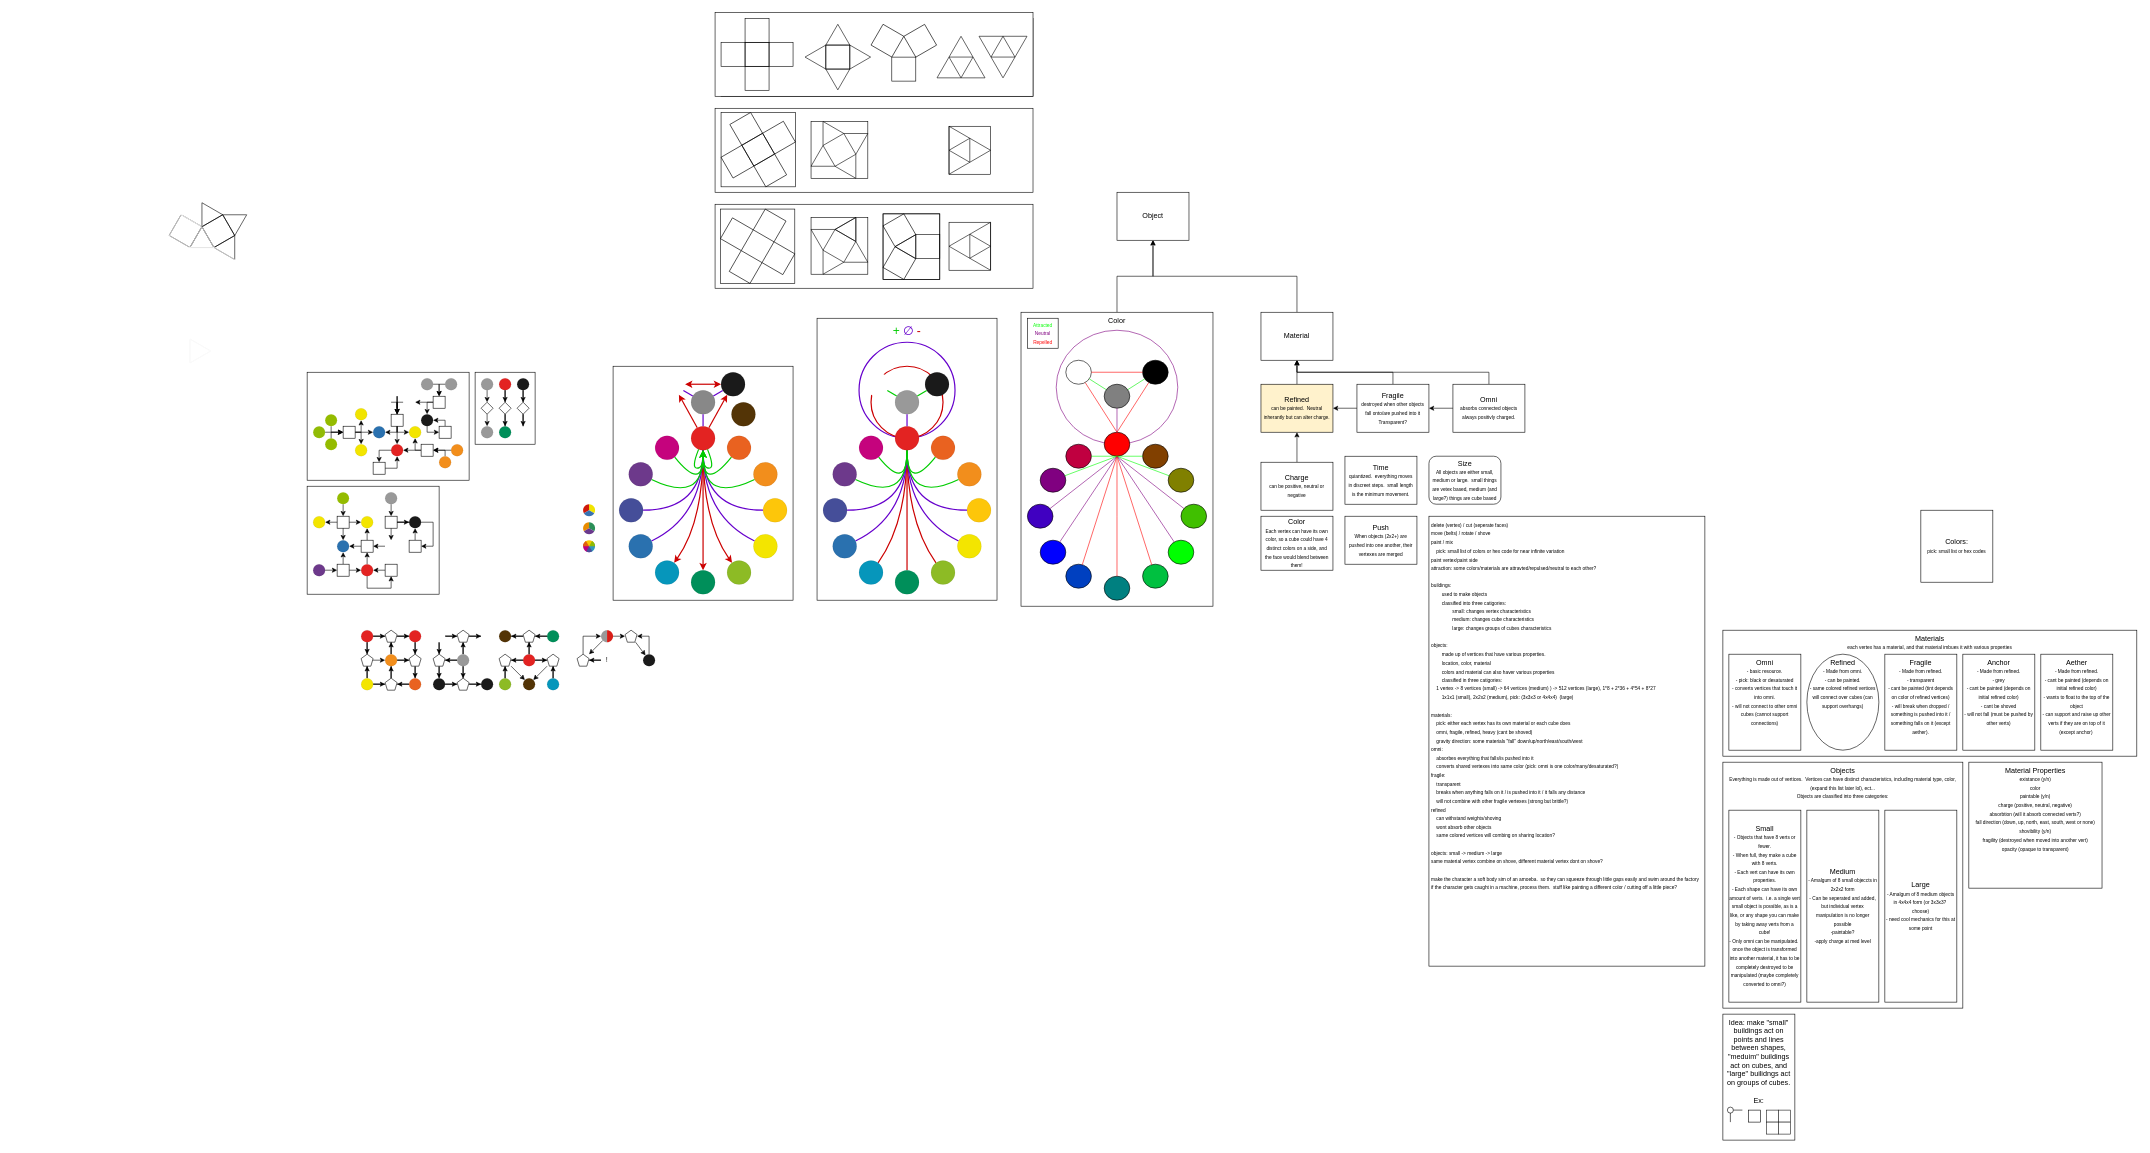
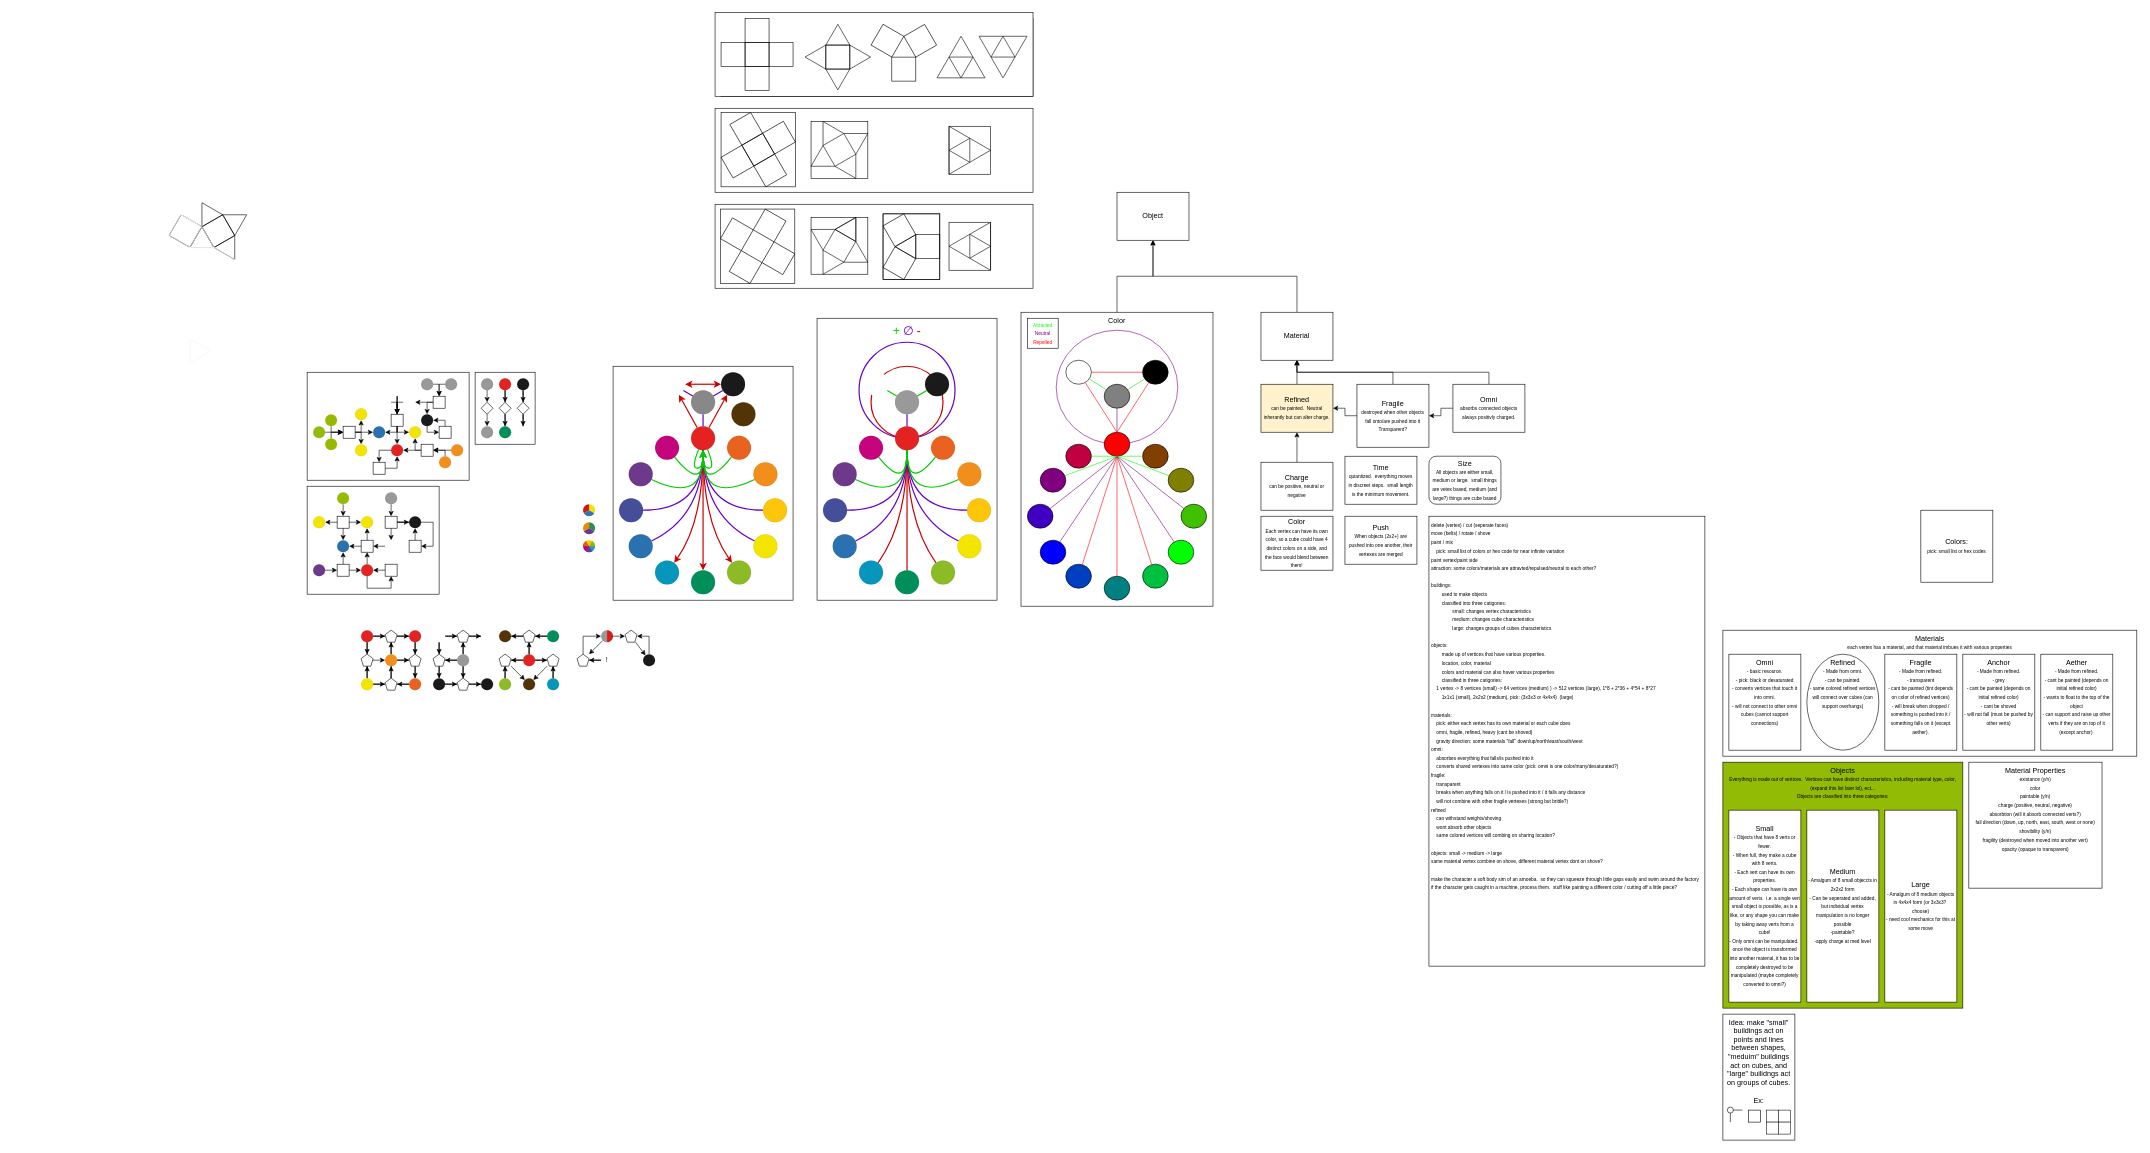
(1393, 408) -> (1393, 416)
(1843, 788) -> (1843, 788)
(1921, 906) -> (1921, 906)
